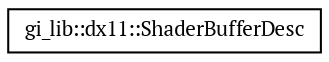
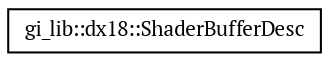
(165, 31) -> (165, 31)
